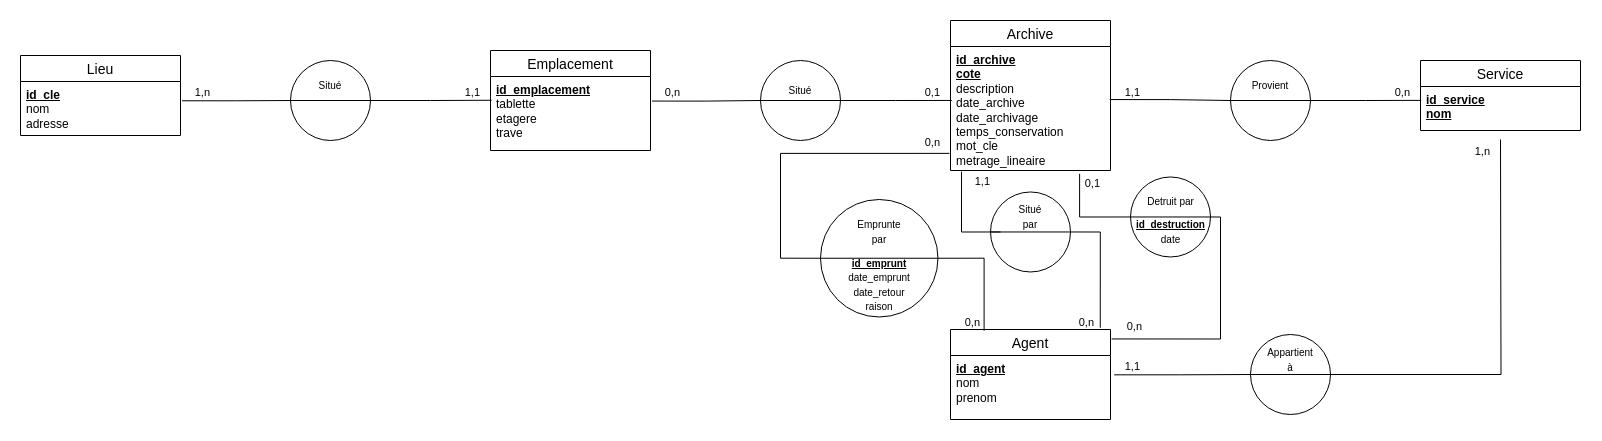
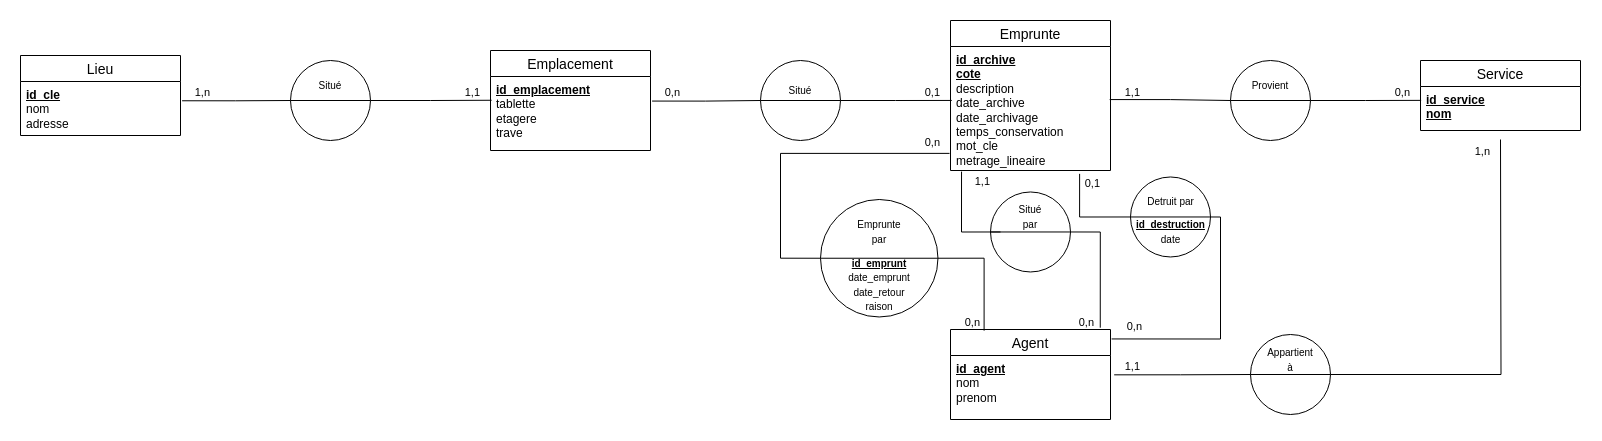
(1030, 34) -> (1030, 34)
